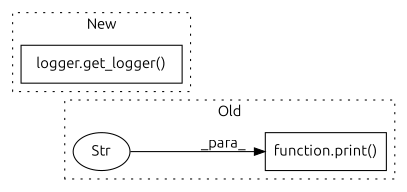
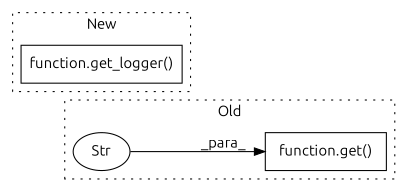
(102, 64) -> (102, 64)
(326, 152) -> (326, 152)
